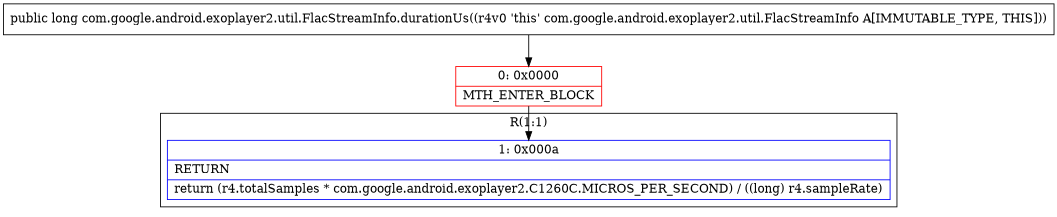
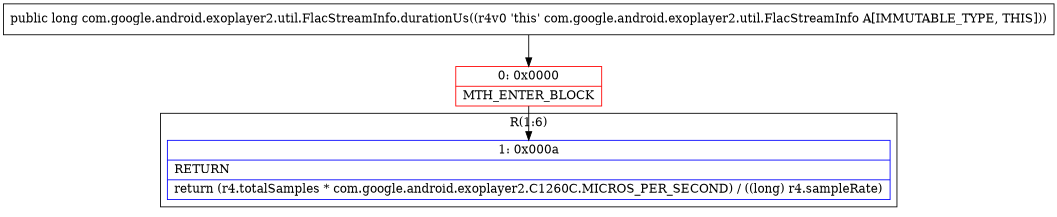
(529, 123) -> (529, 123)
